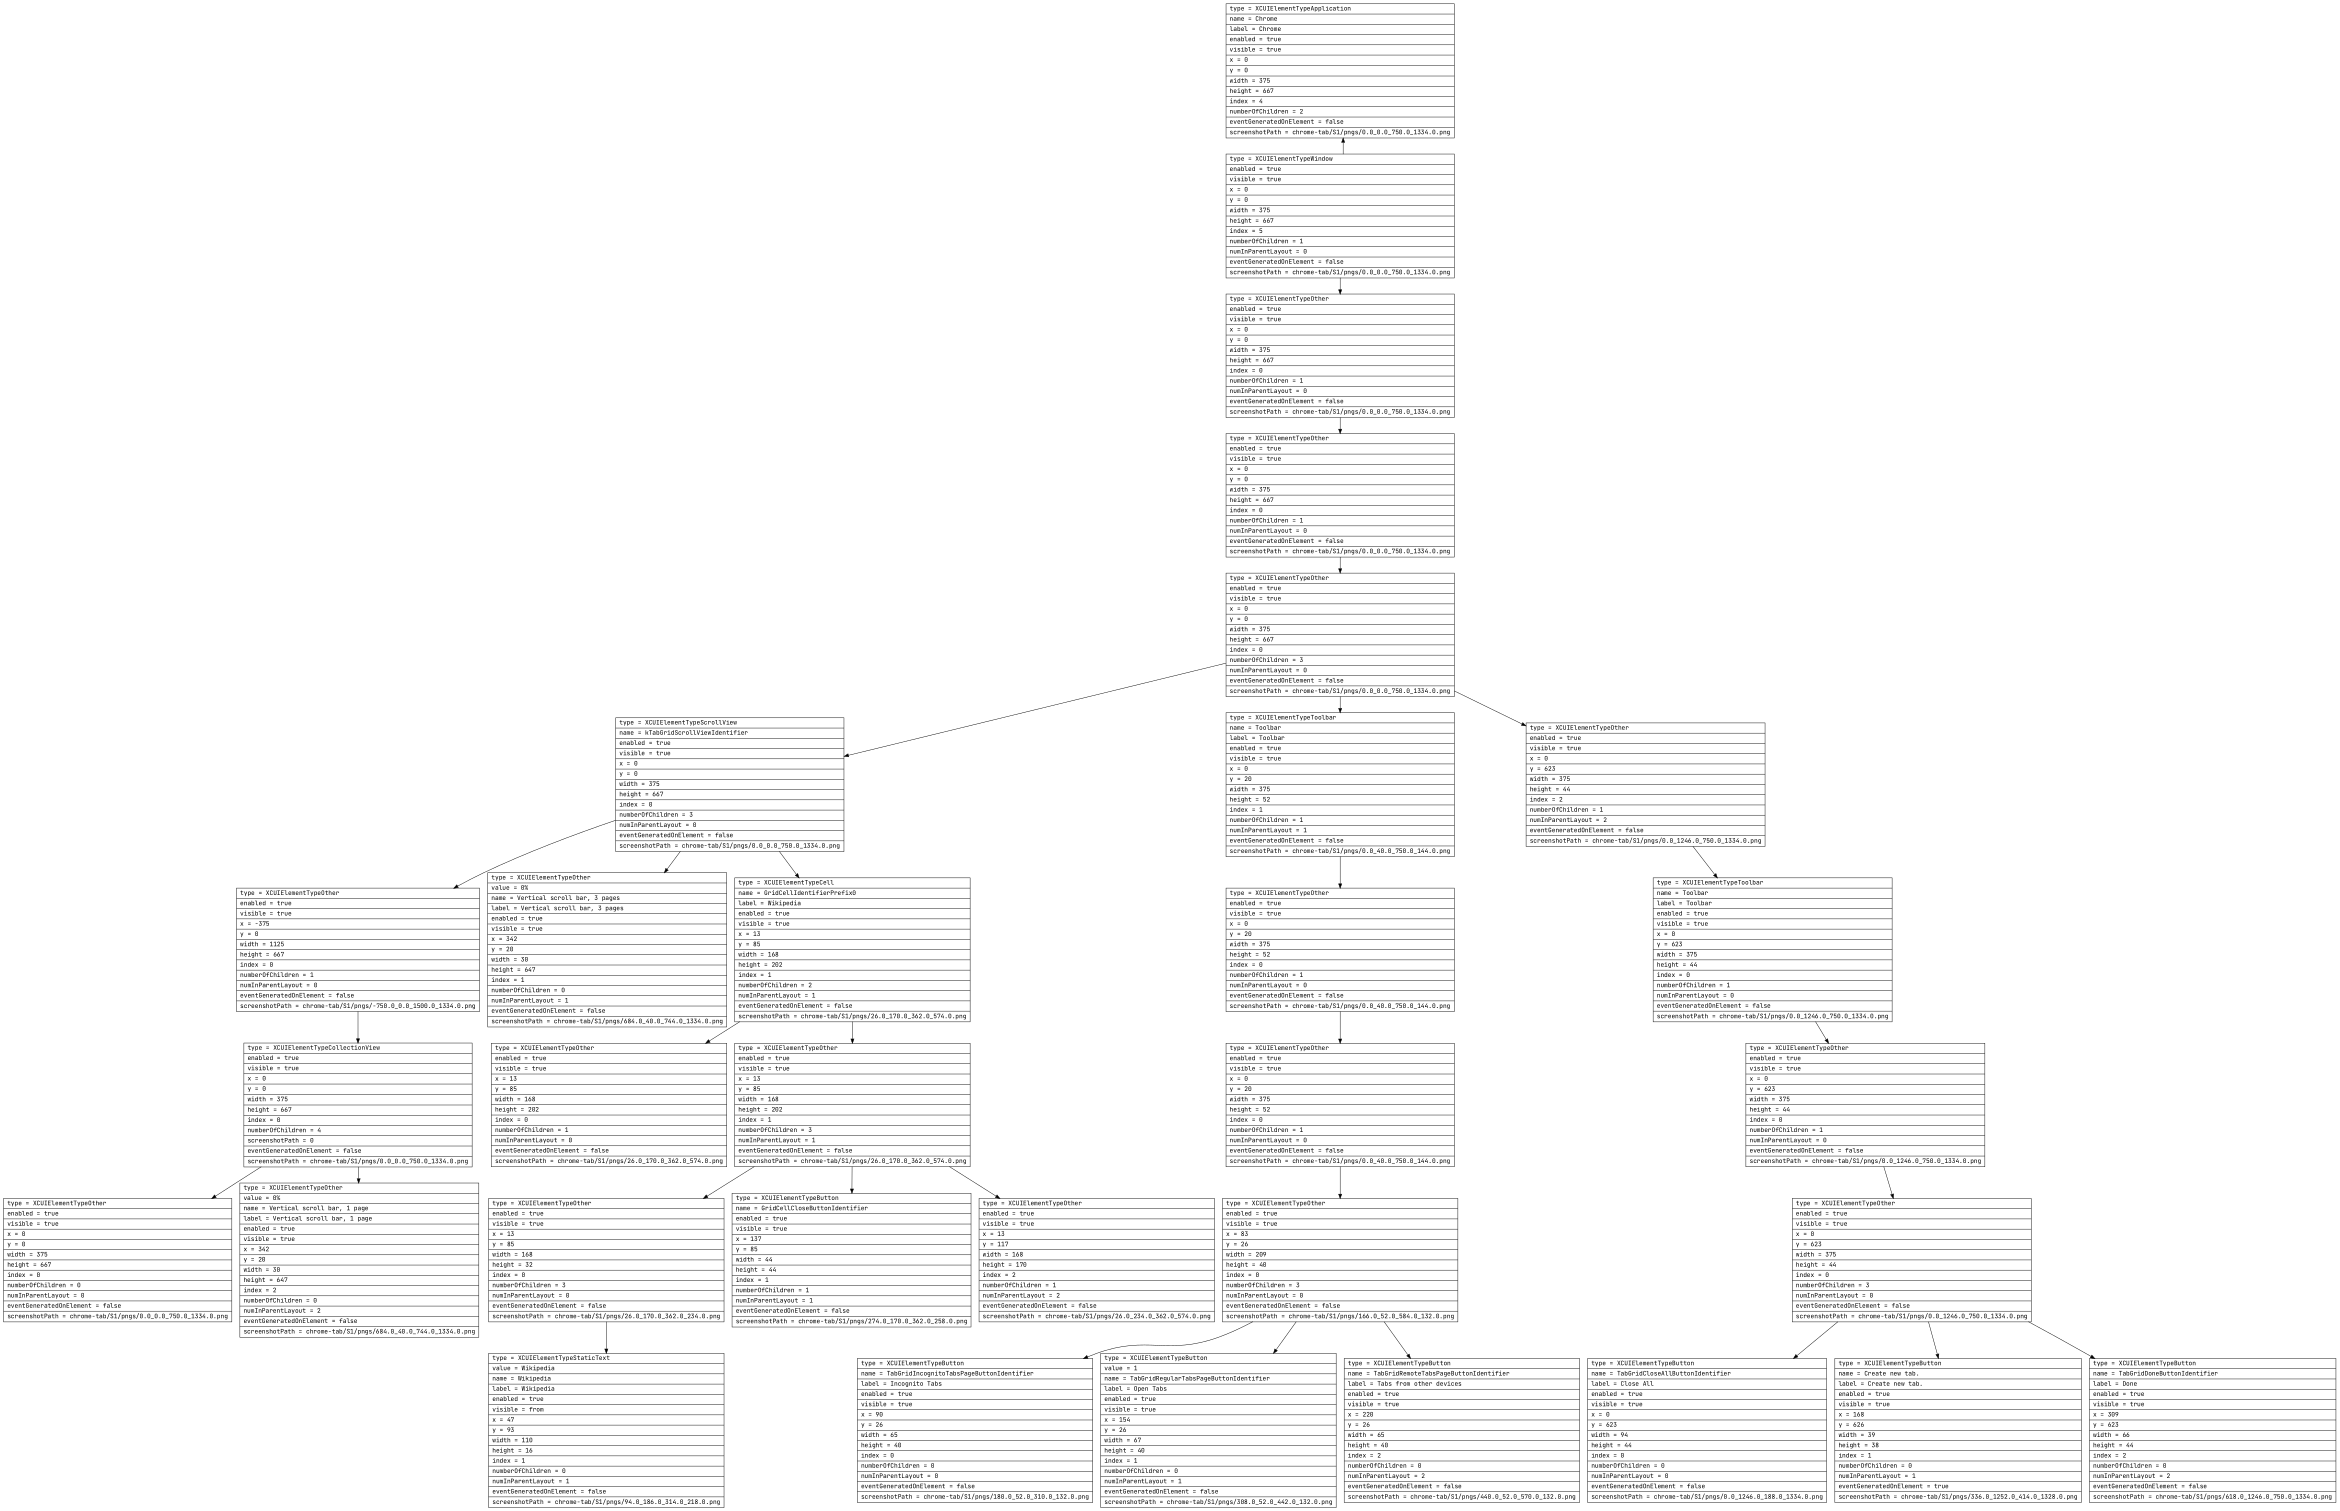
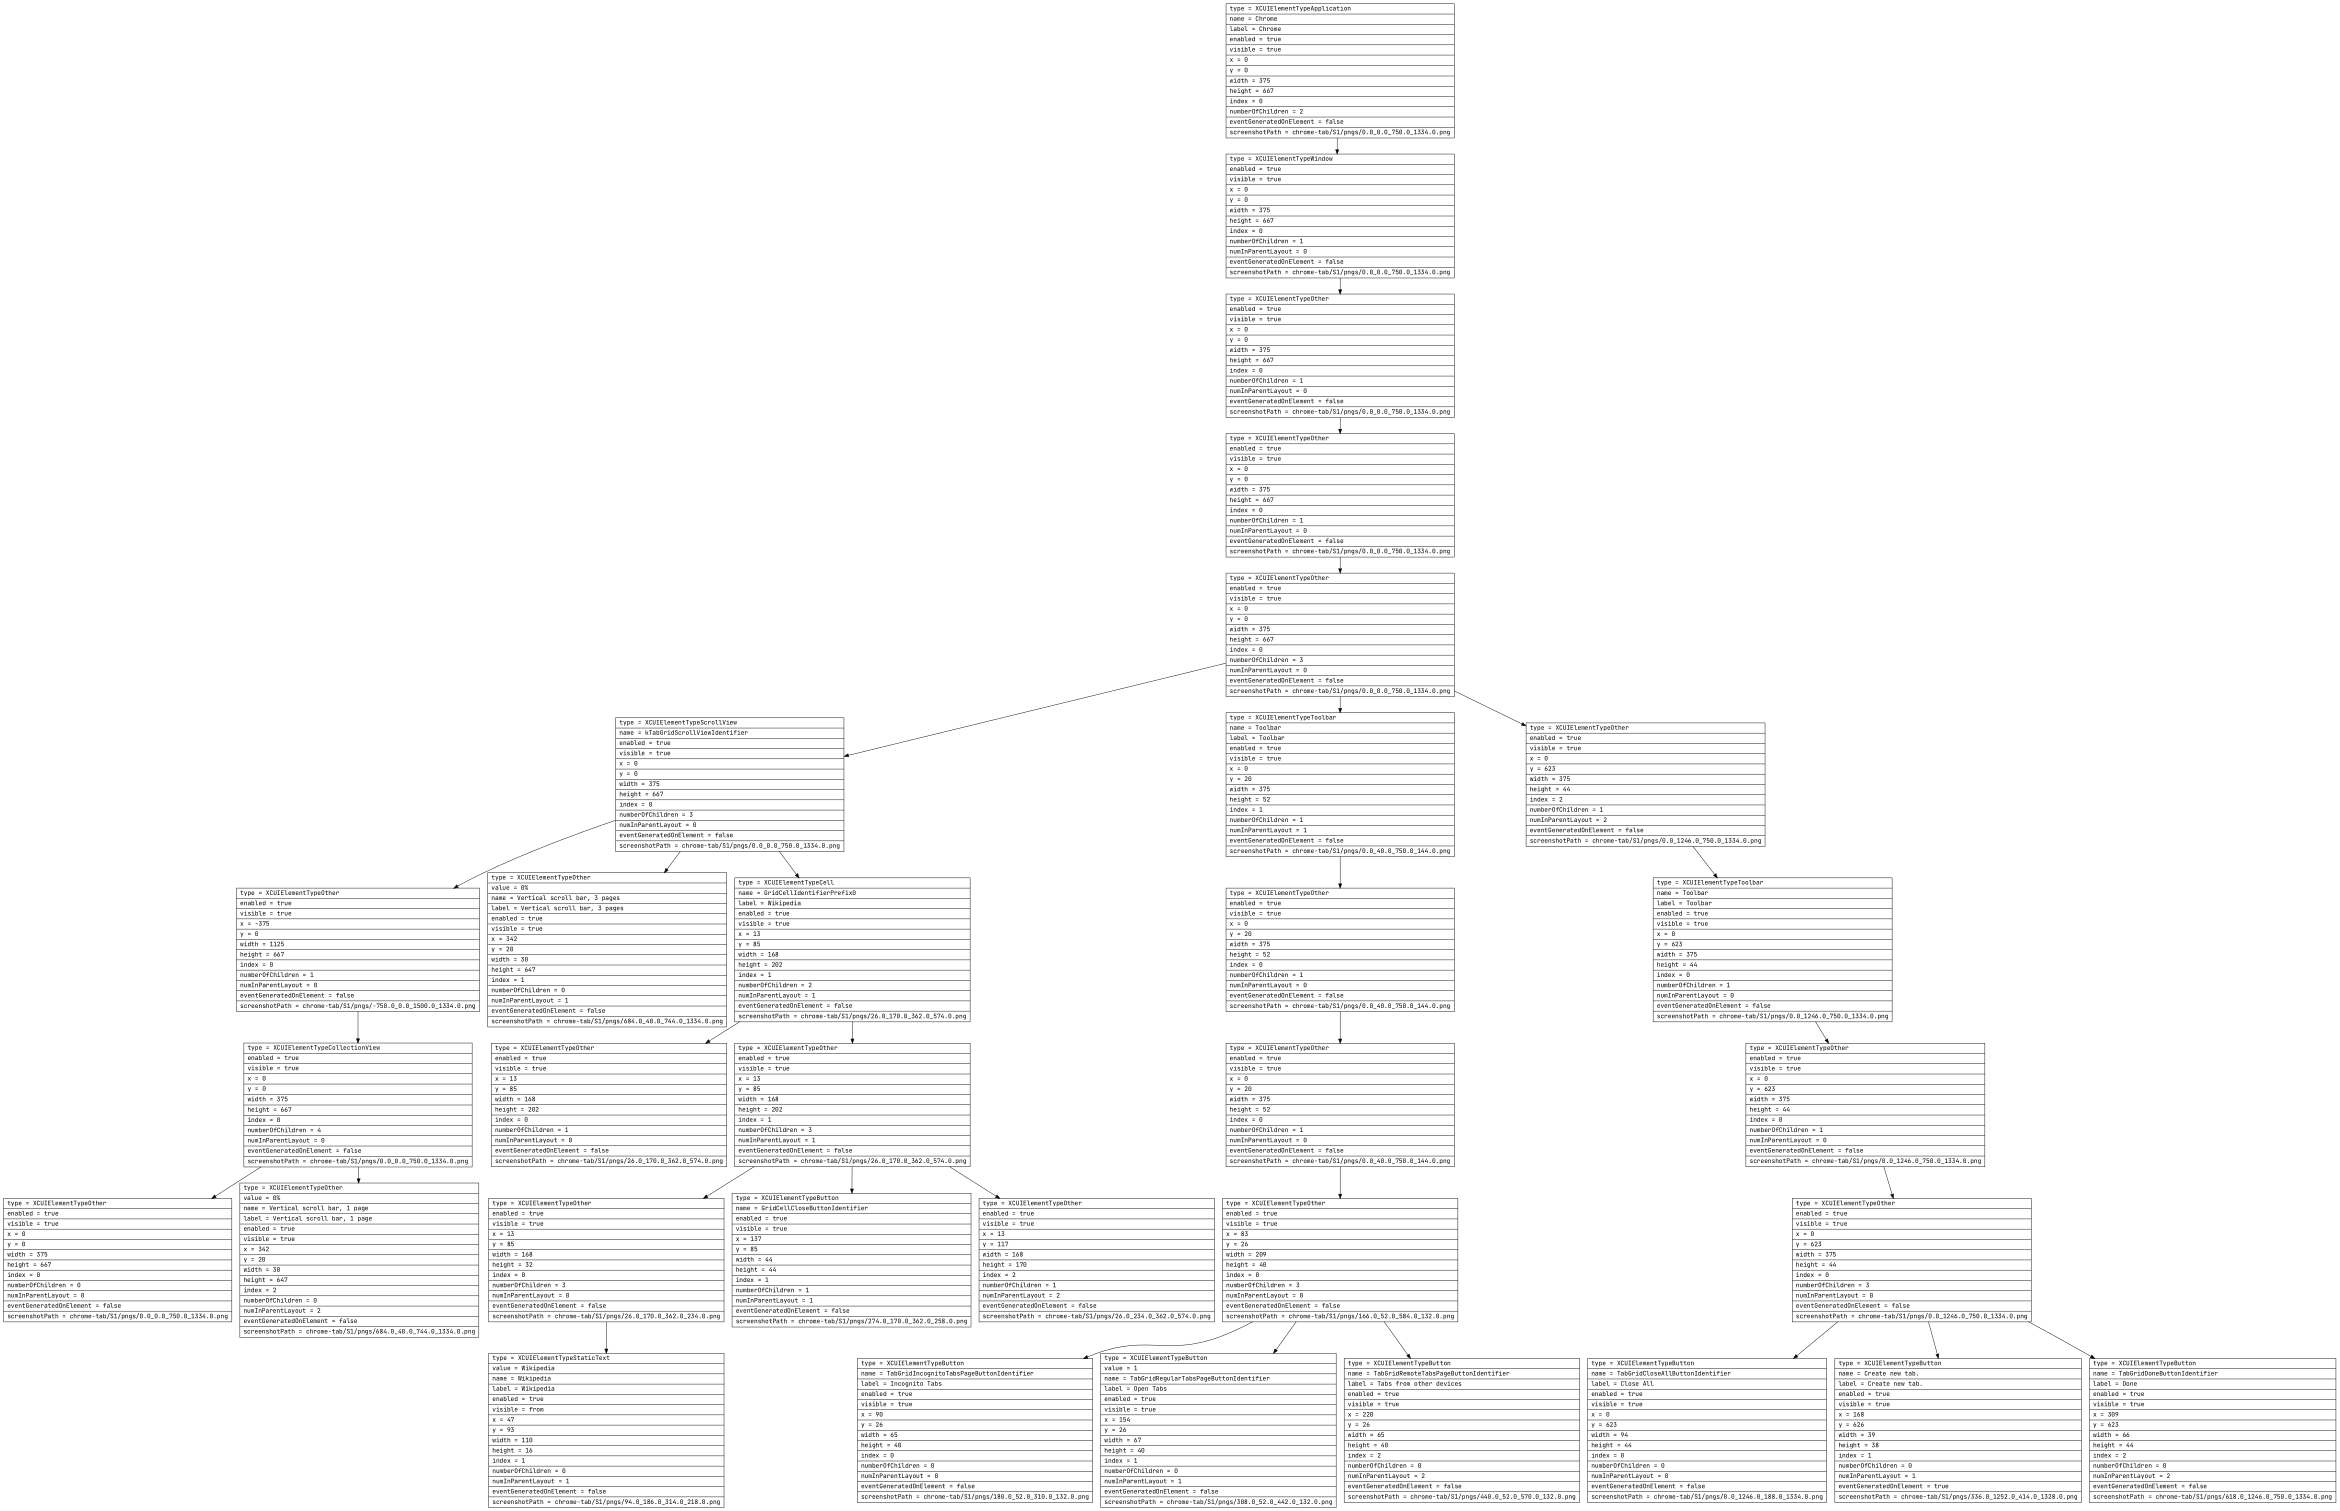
(1246, 101) -> (1246, 101)
(1343, 148) -> (1337, 144)
(1246, 231) -> (1246, 231)
(281, 1141) -> (286, 1141)
